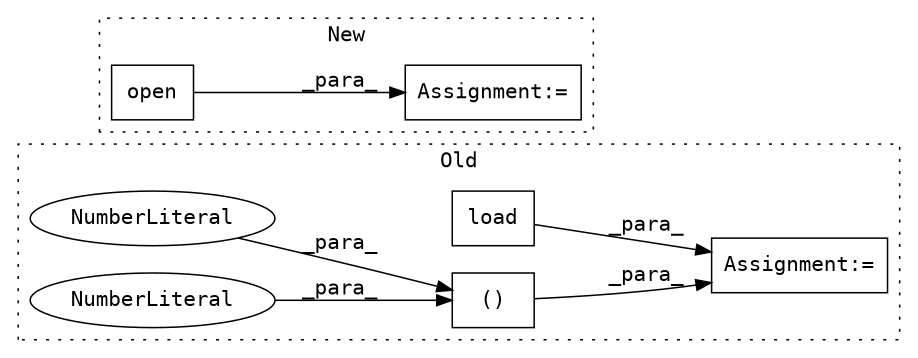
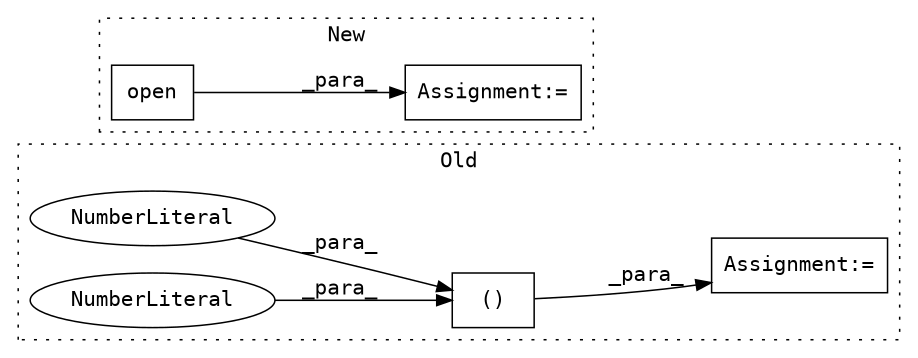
(493, 218) -> none
